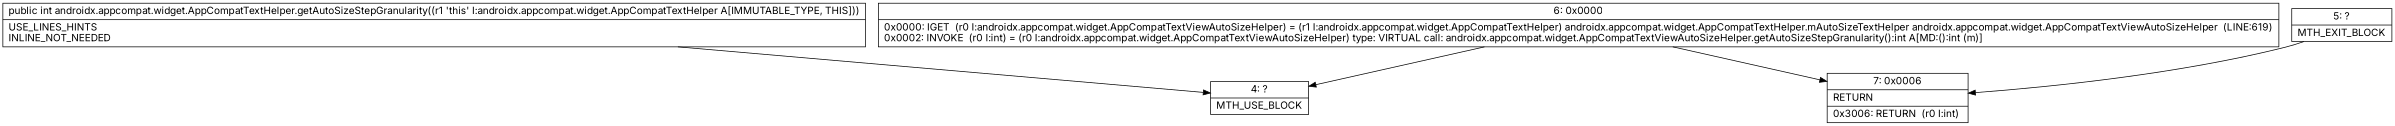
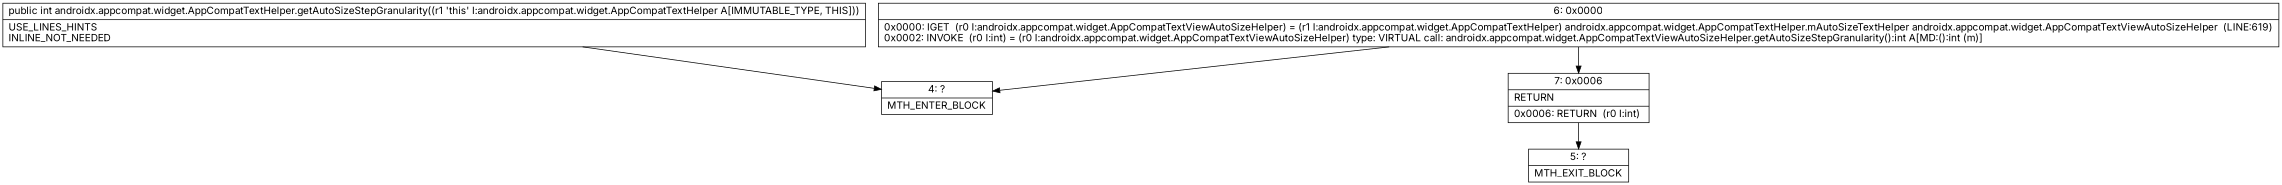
(2141, 75) -> (1579, 132)
(1260, 106) -> (937, 106)
(1898, 114) -> (1579, 114)
